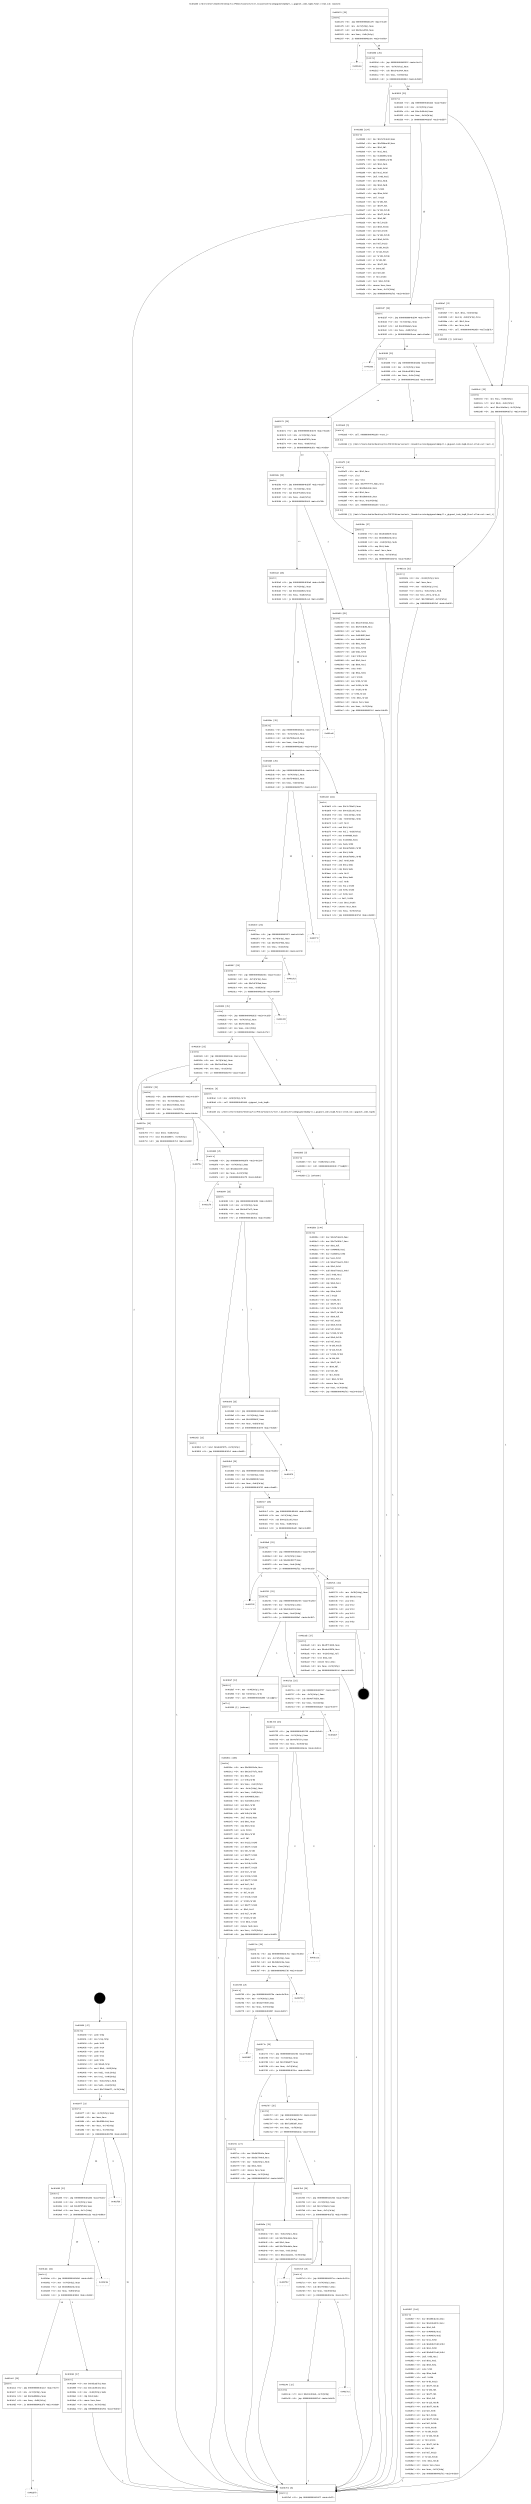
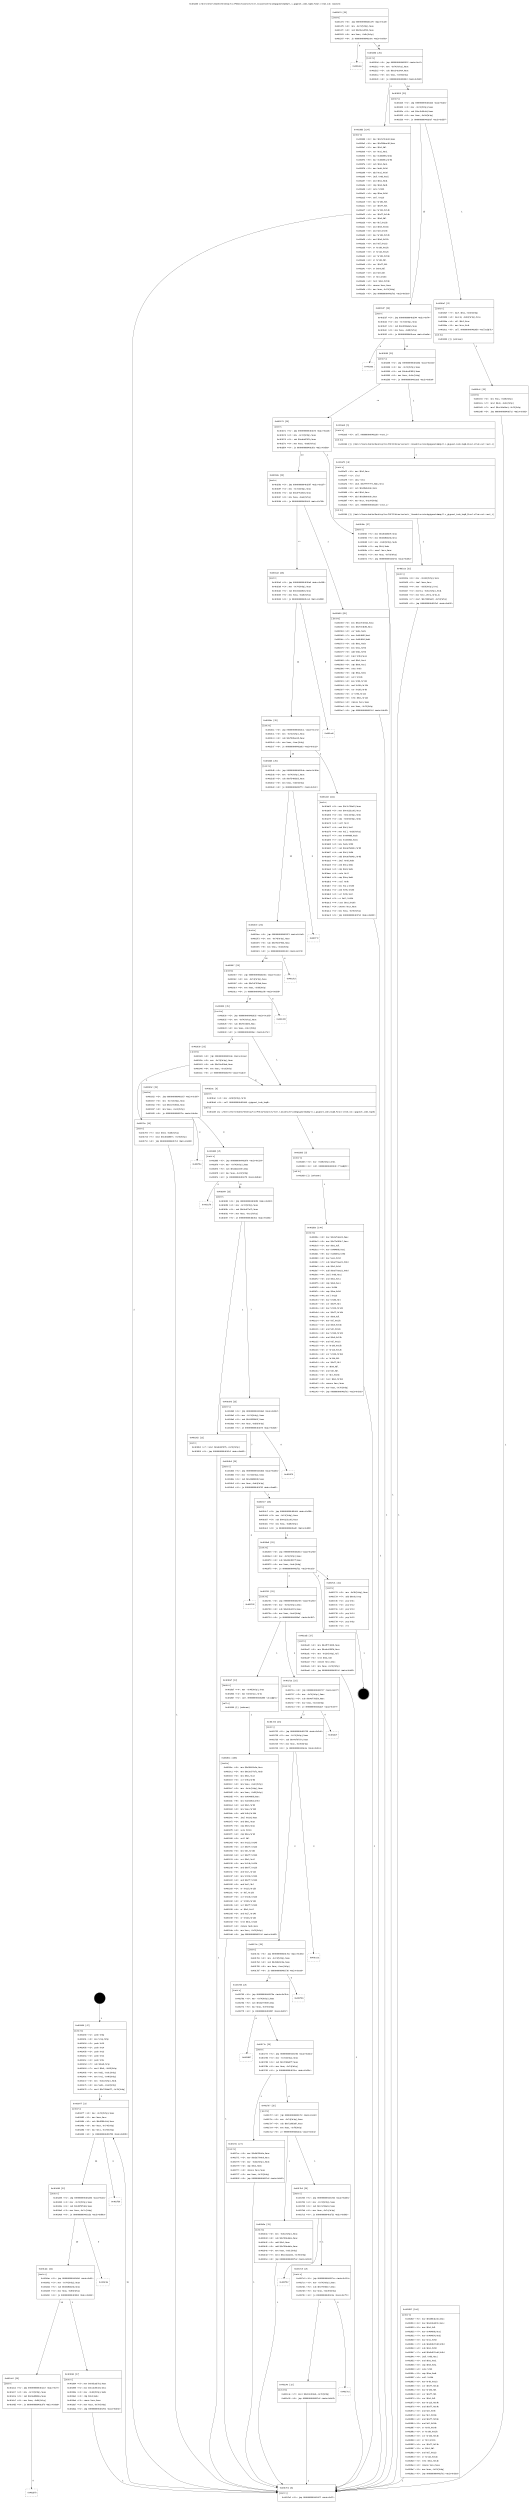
(506, 241) -> (446, 211)
(499, 499) -> (420, 541)
(195, 1080) -> (255, 1081)
(254, 1585) -> (287, 1579)
